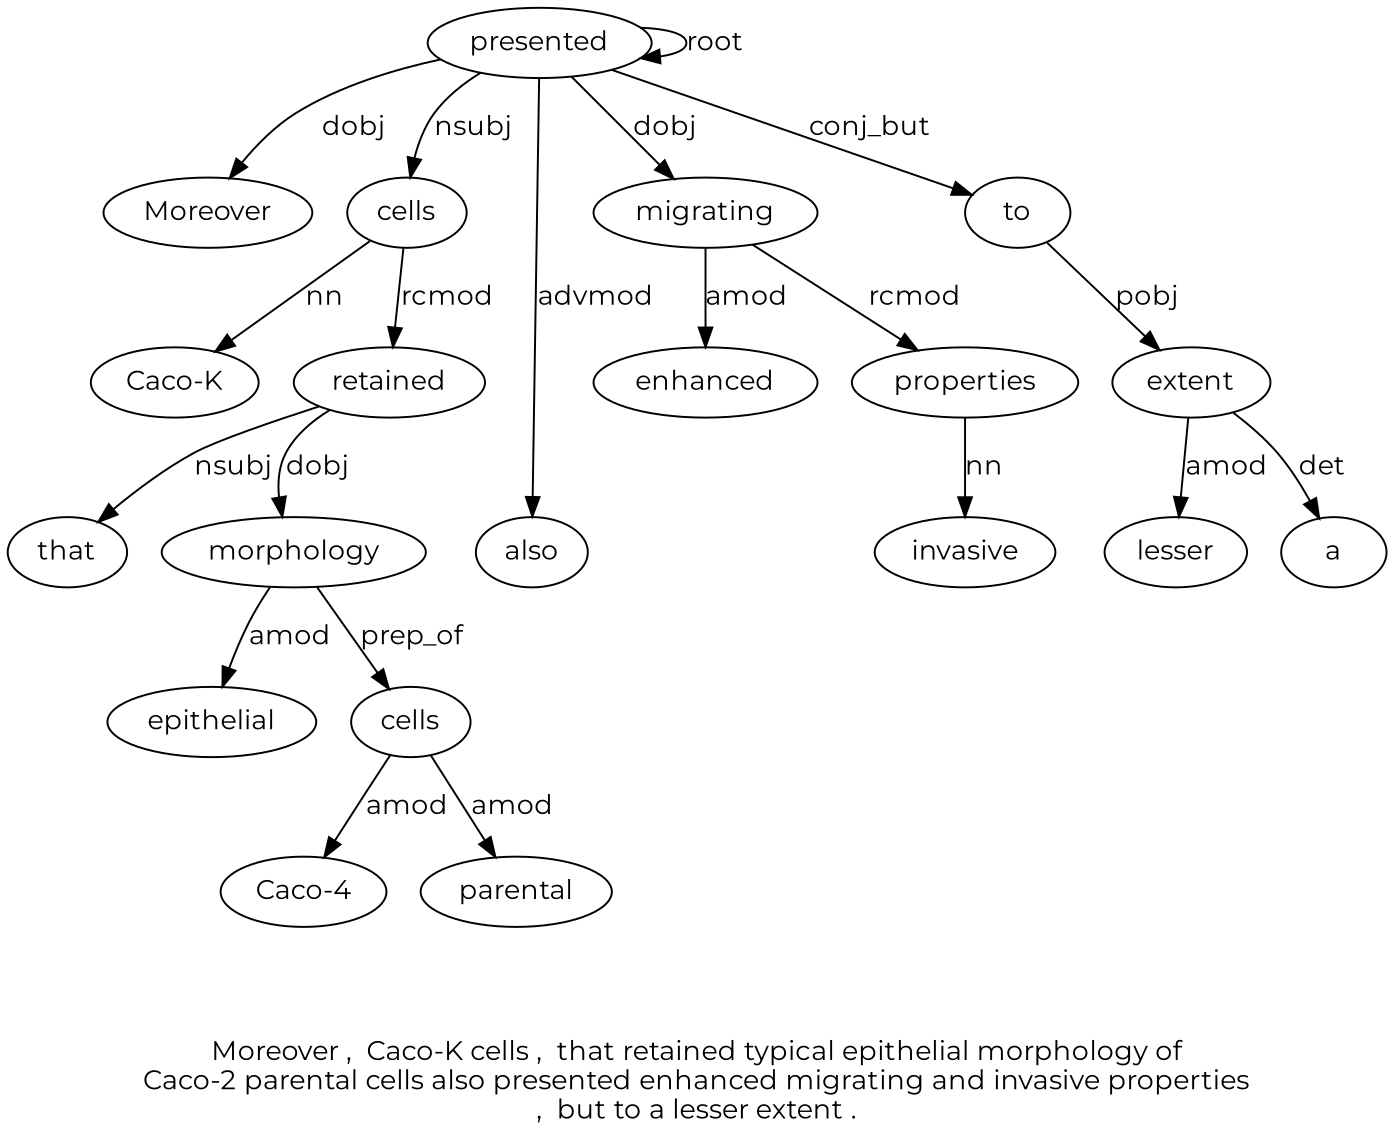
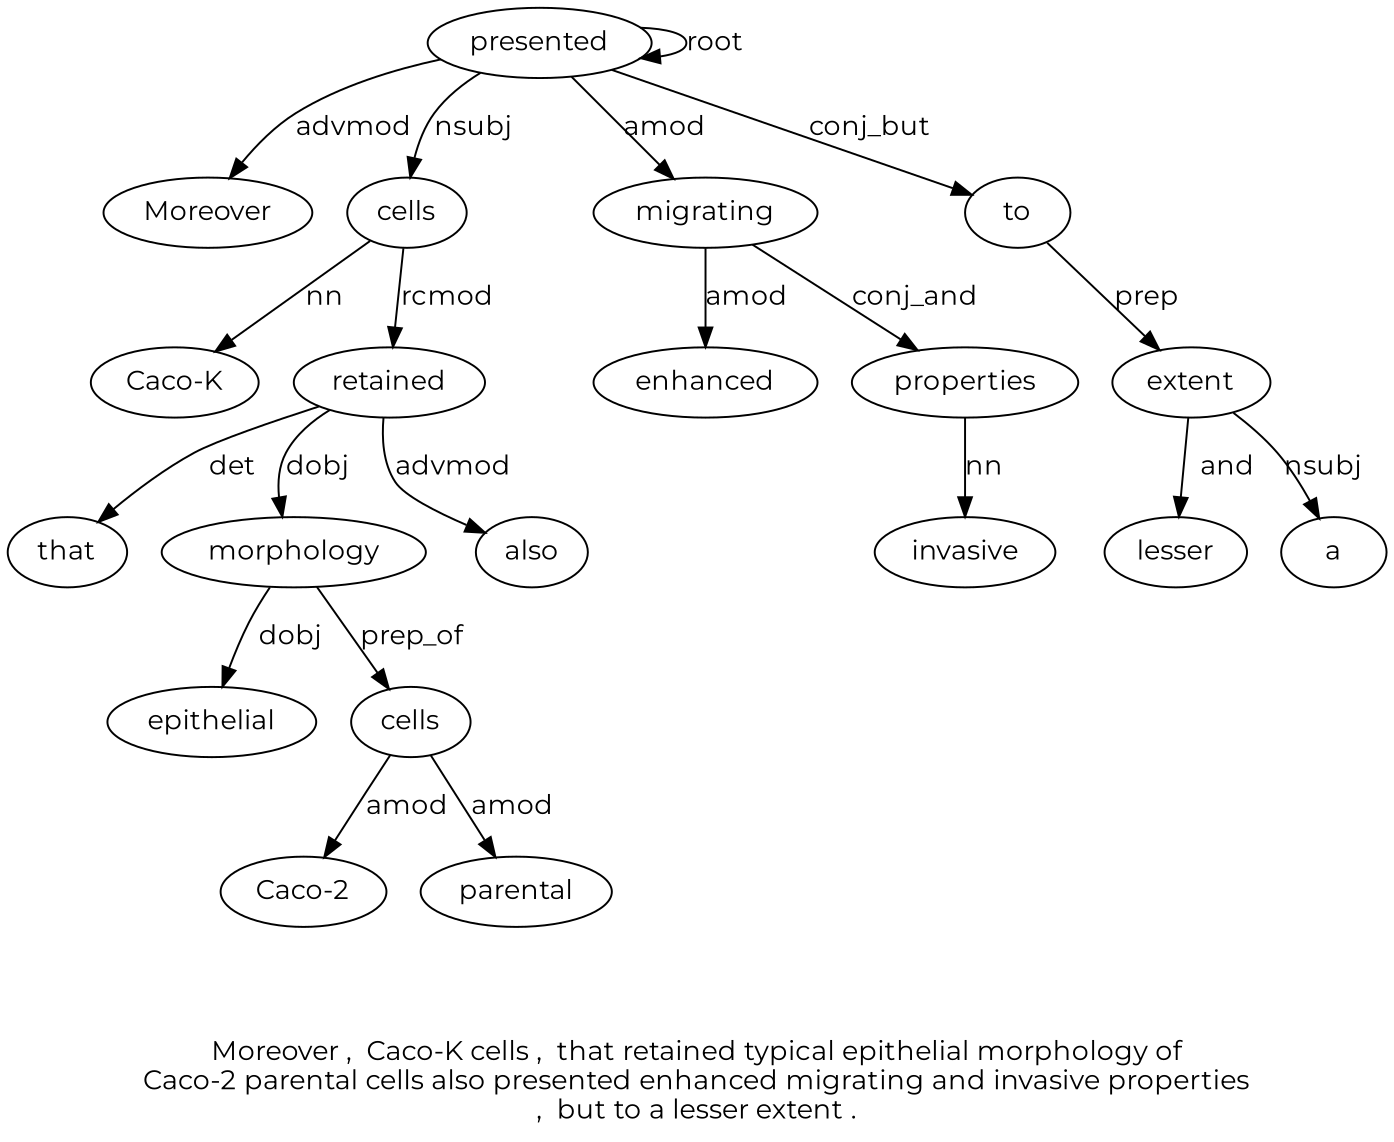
(354, 128) -> (354, 128)
(666, 128) -> (666, 128)
(536, 288) -> (401, 488)
(915, 298) -> (915, 298)
(1148, 298) -> (1148, 298)
(233, 467) -> (233, 467)
(1228, 467) -> (1228, 467)
(1323, 467) -> (1323, 467)
(291, 637) -> (291, 637)
(304, 892) -> (304, 892)
